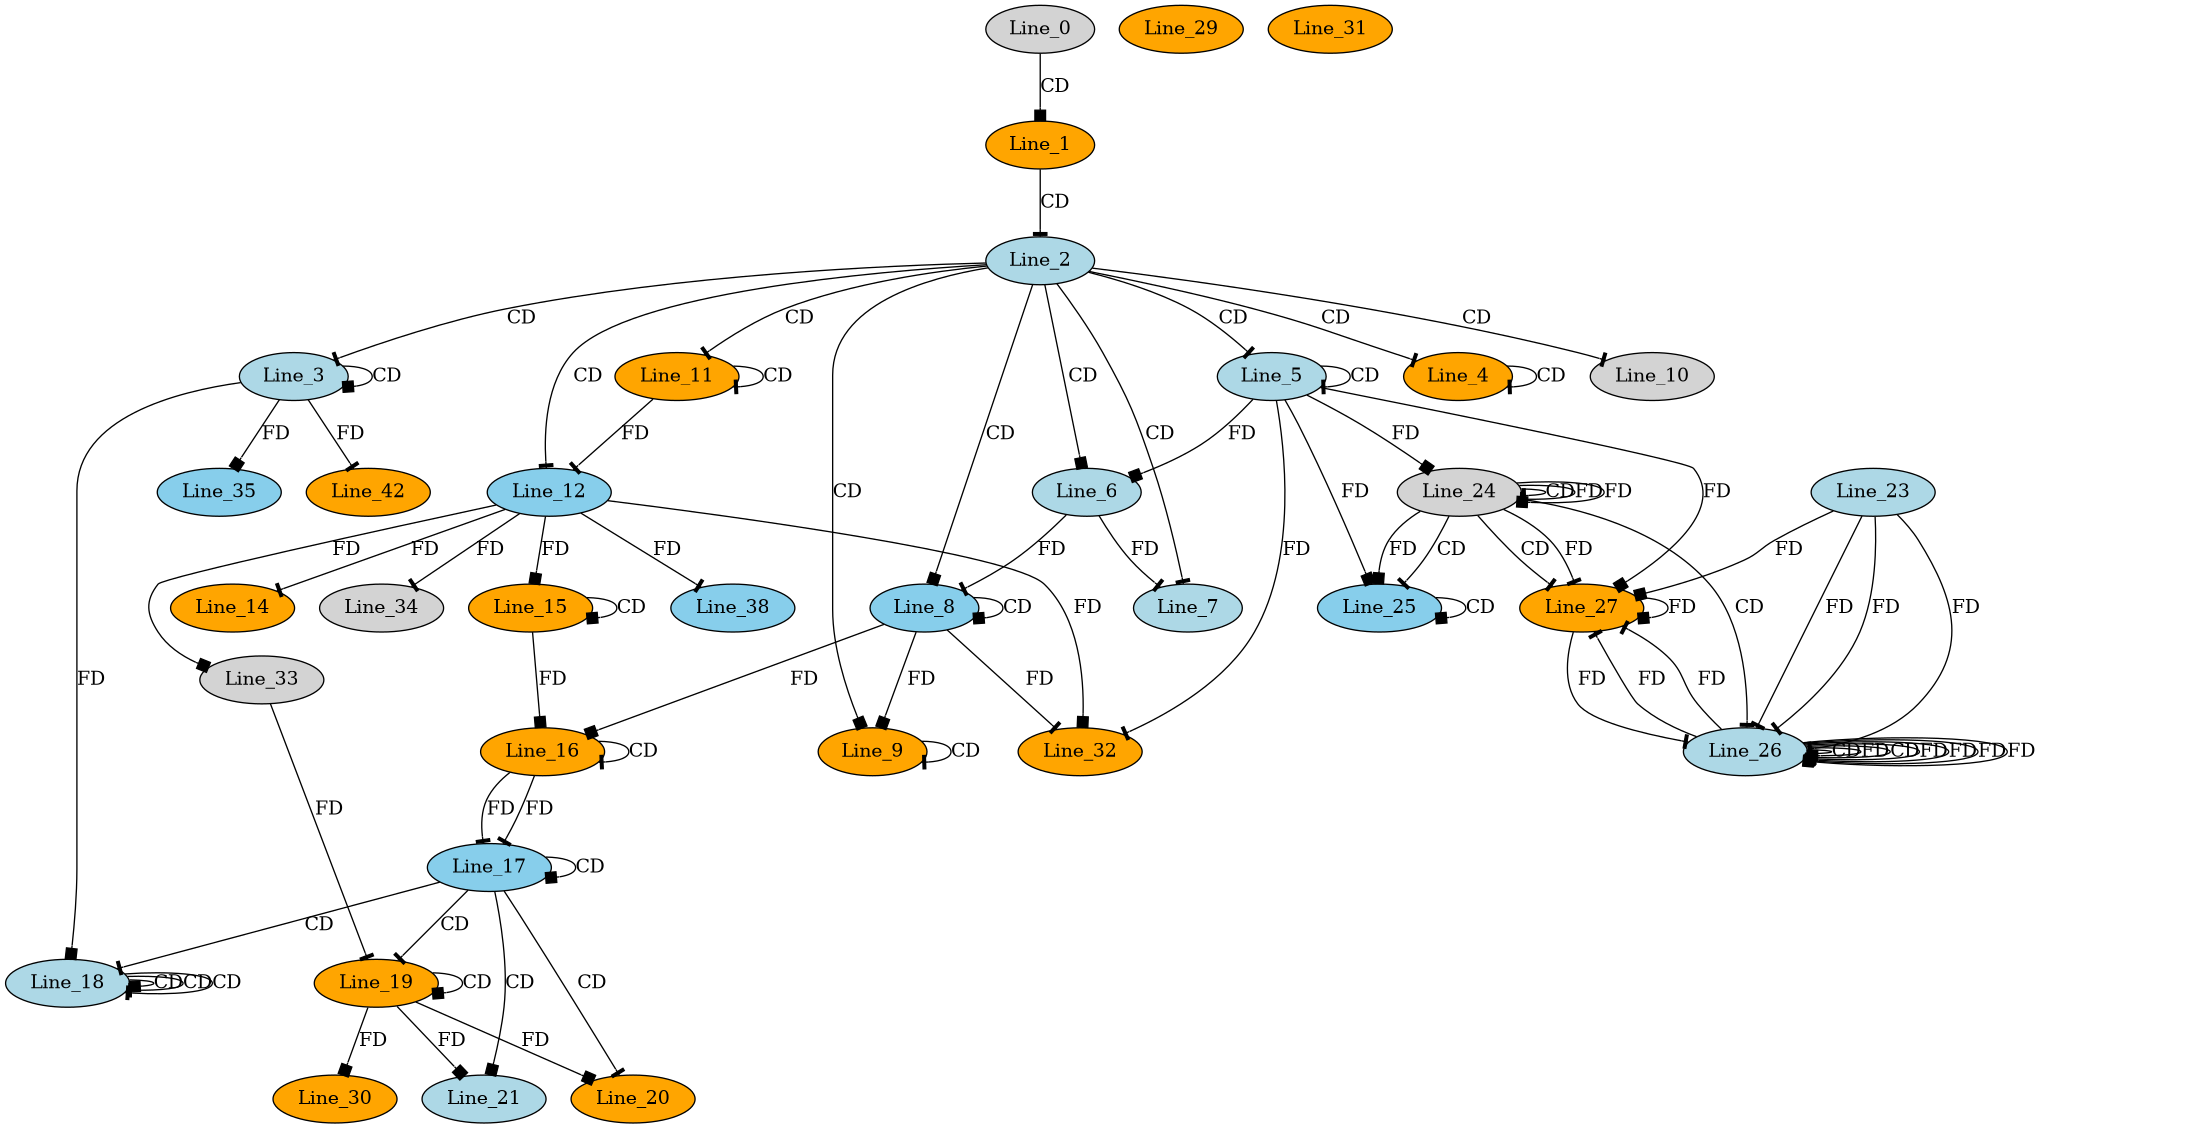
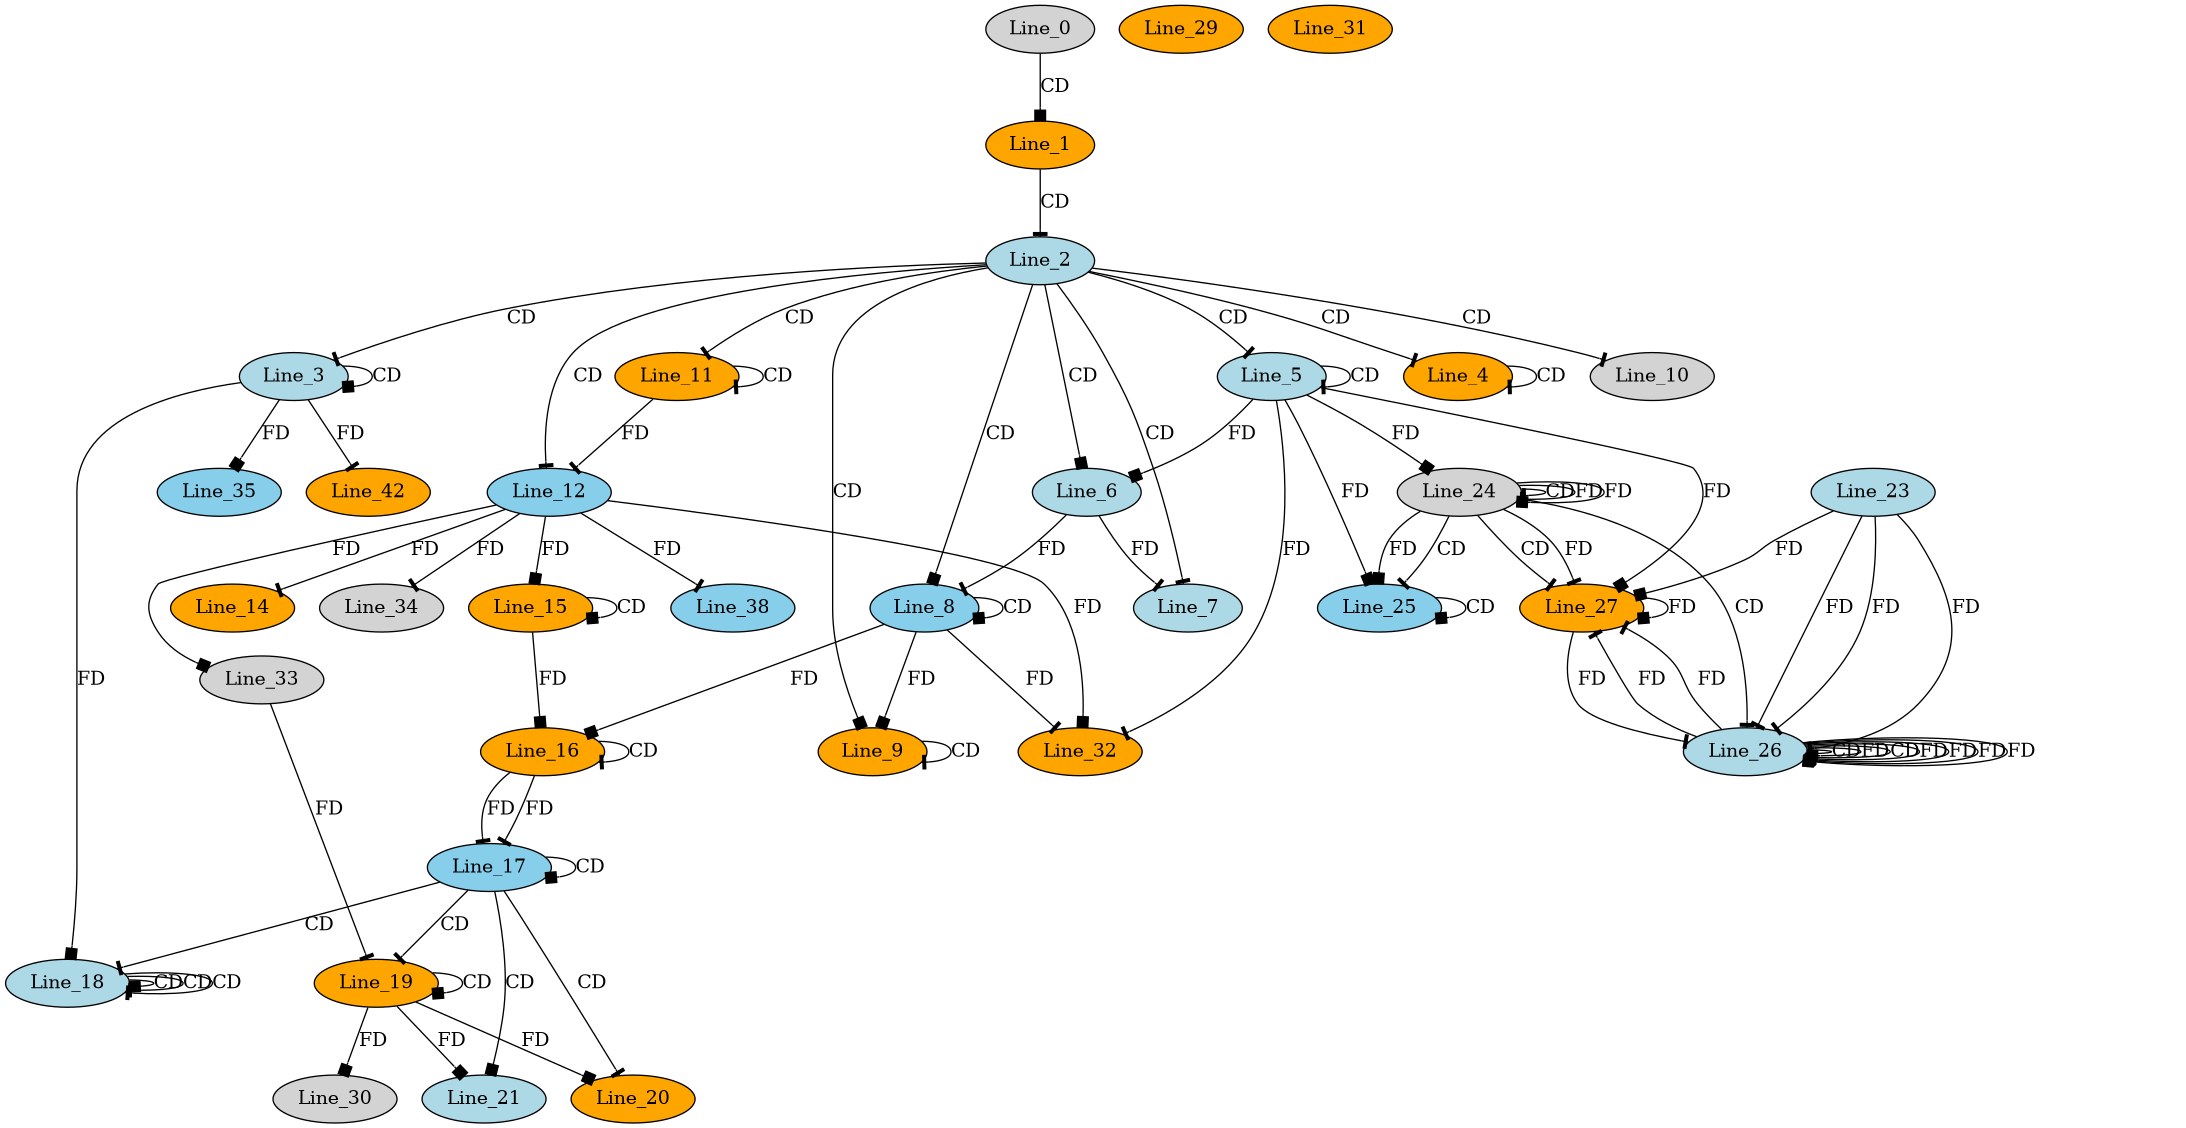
(335, 1099) -> (335, 1099)
